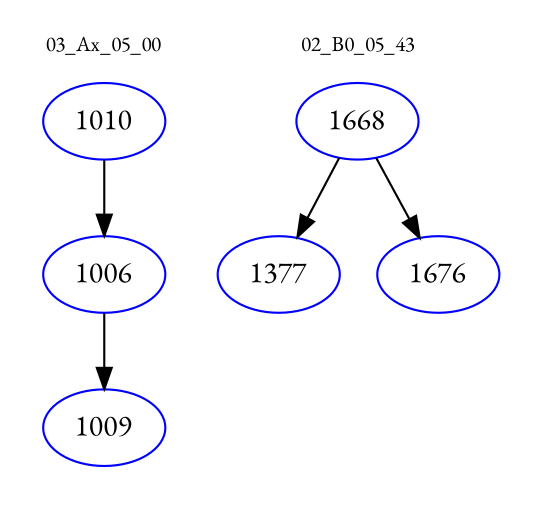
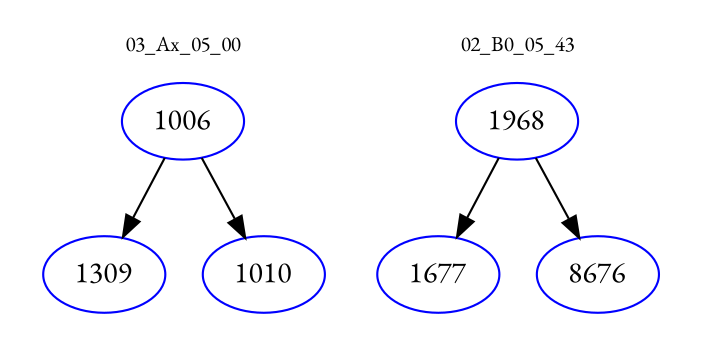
(357, 121) -> (517, 121)
(104, 187) -> (218, 188)
(279, 274) -> (438, 274)
(438, 274) -> (598, 274)
(104, 428) -> (104, 274)
